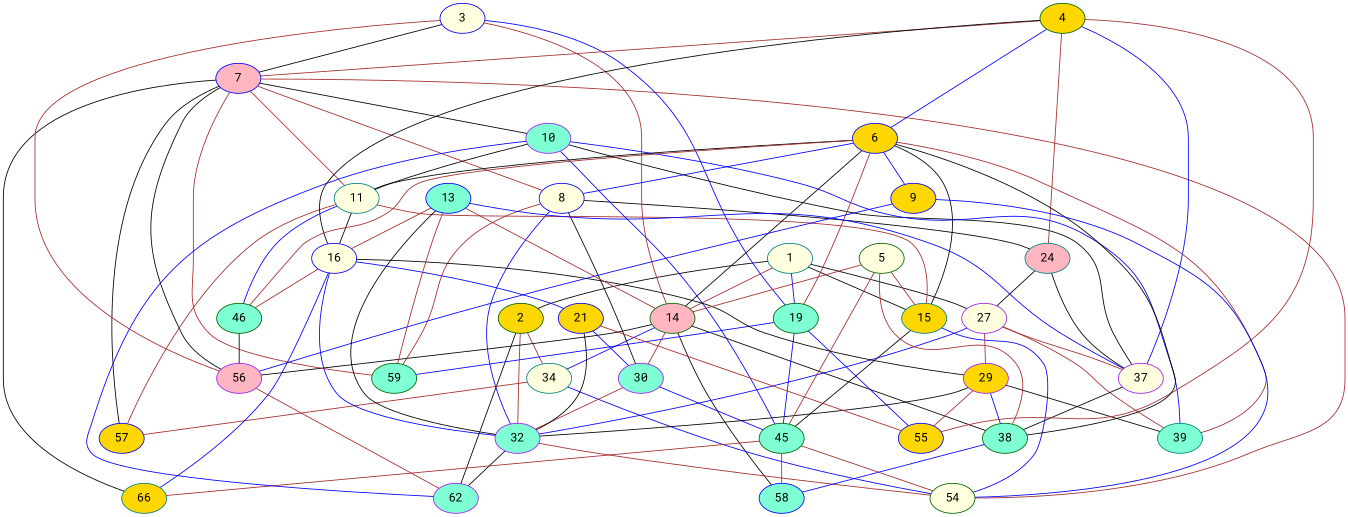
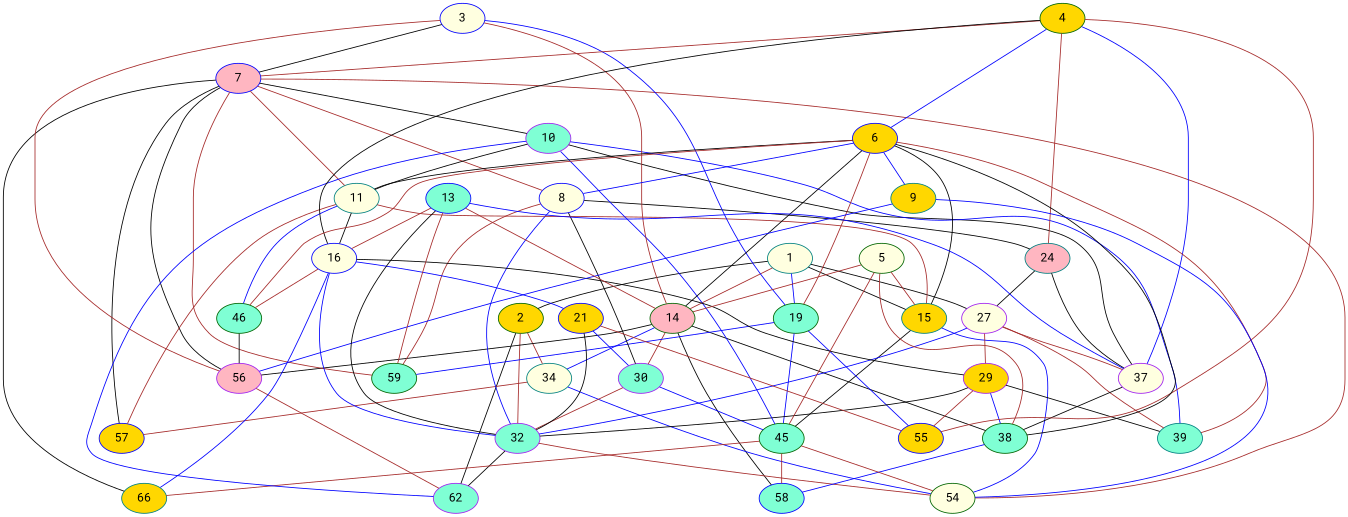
(913, 198) -> (913, 198)
